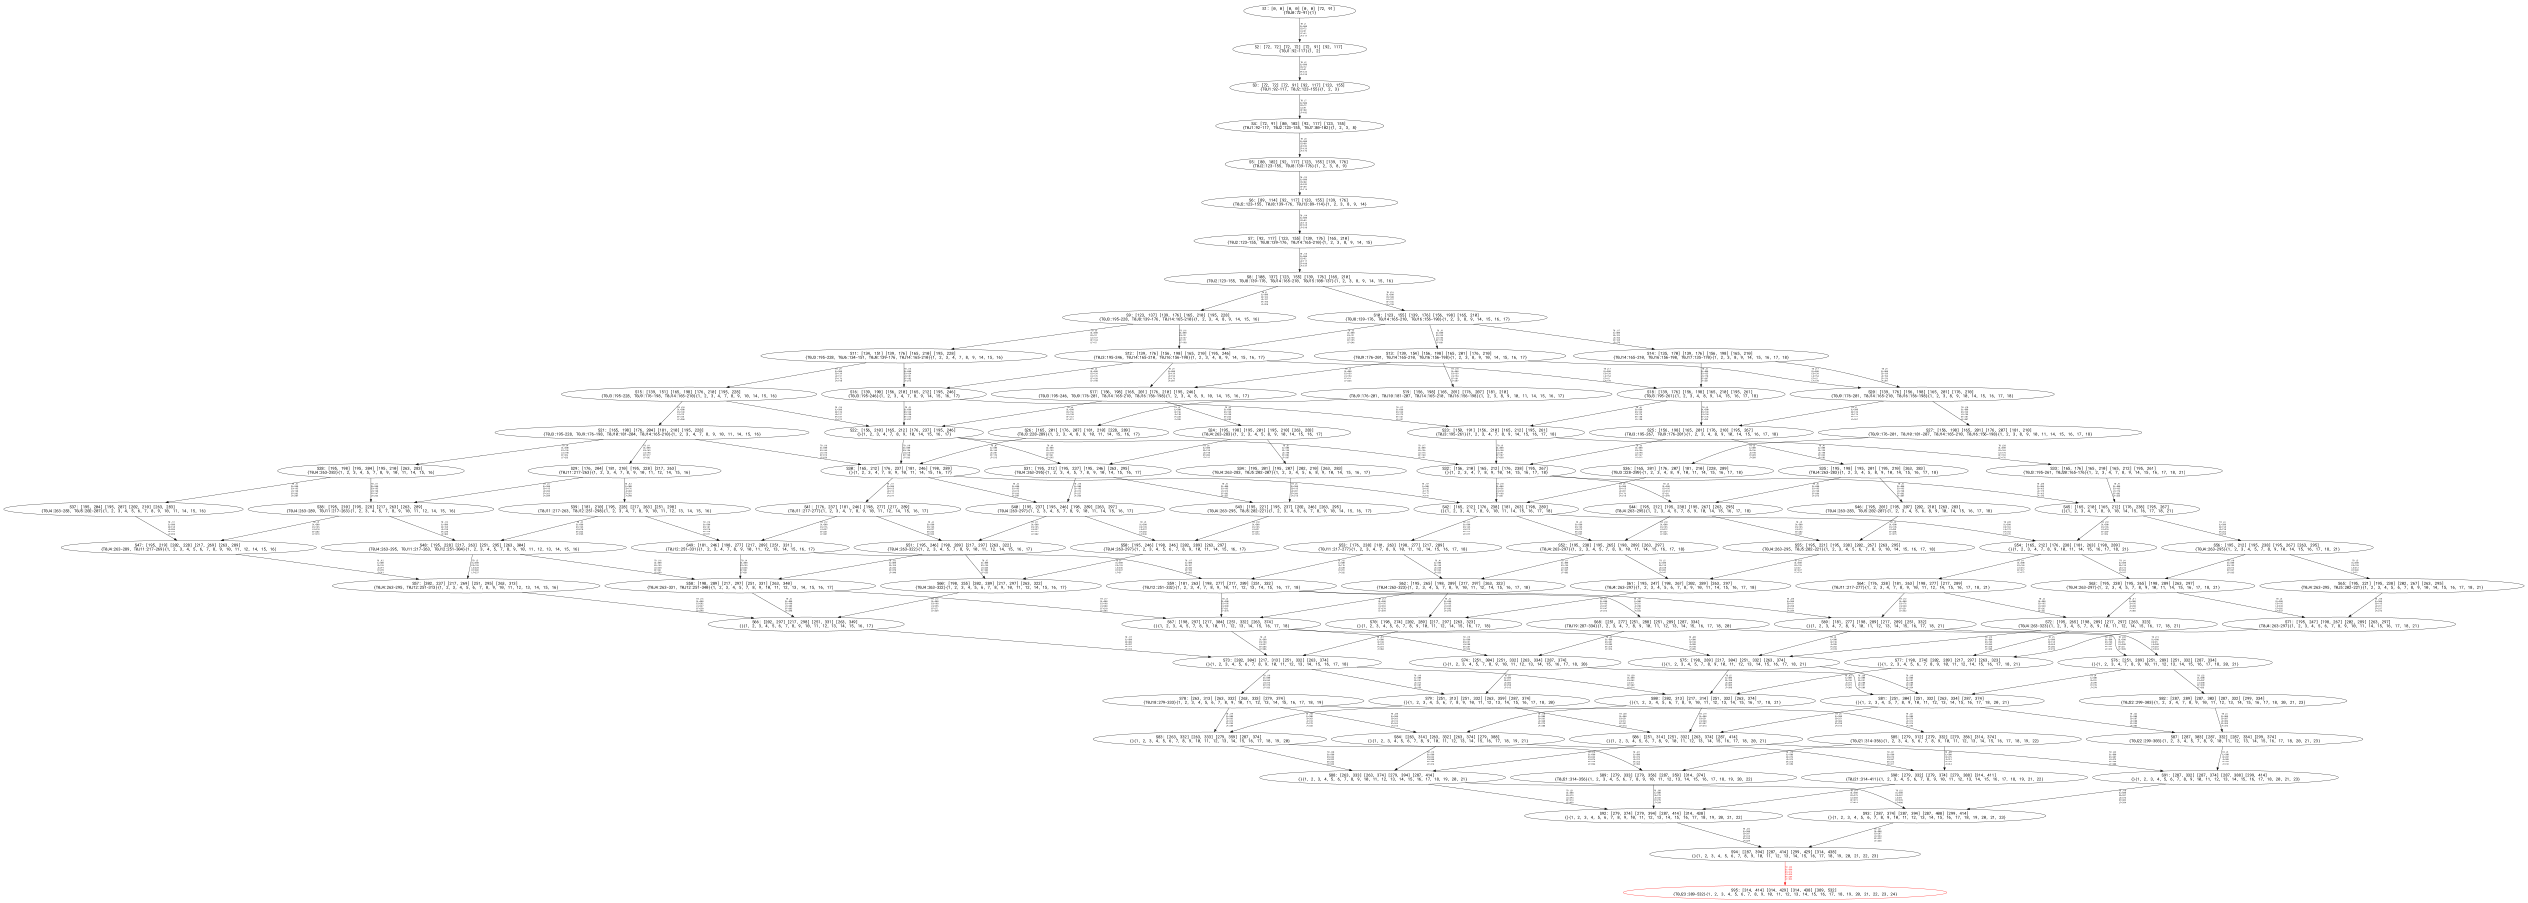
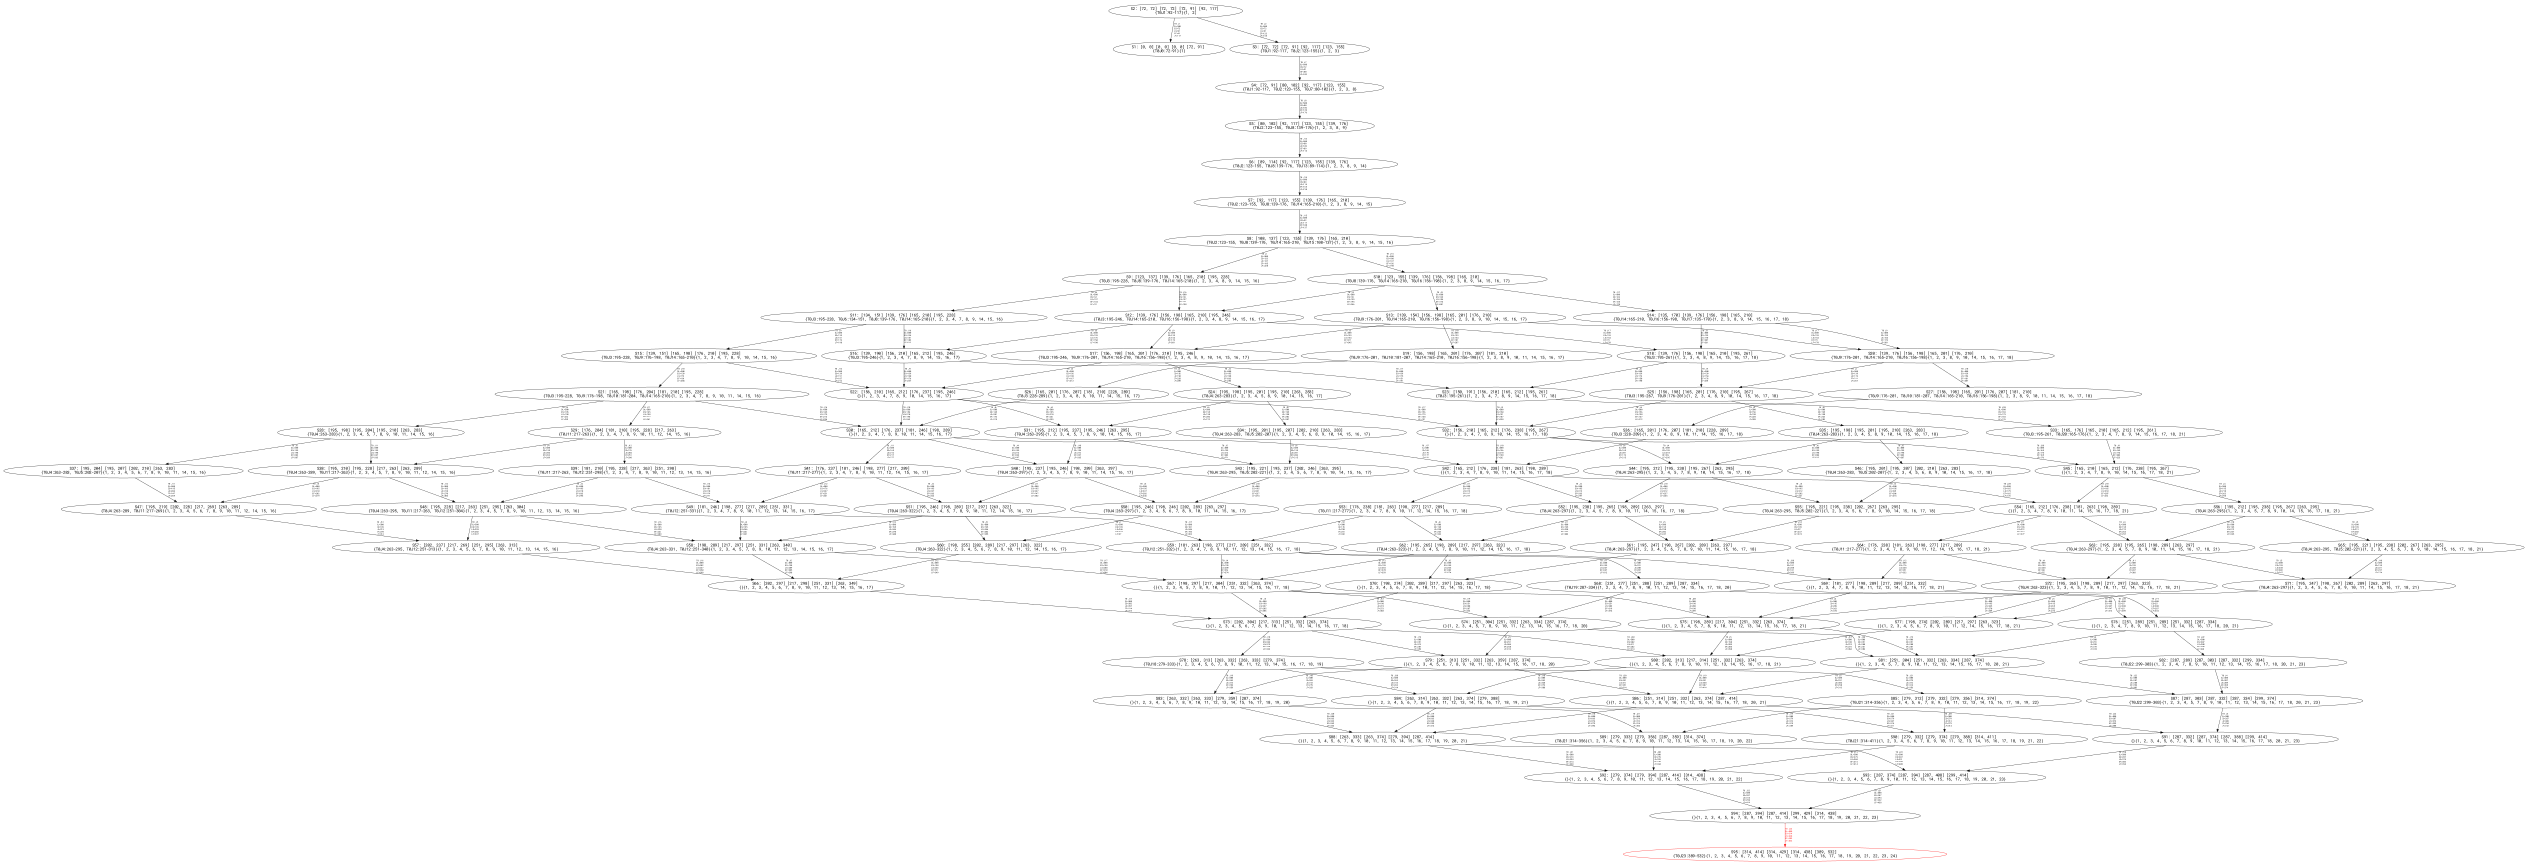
(1300, 29) -> (1173, 29)
